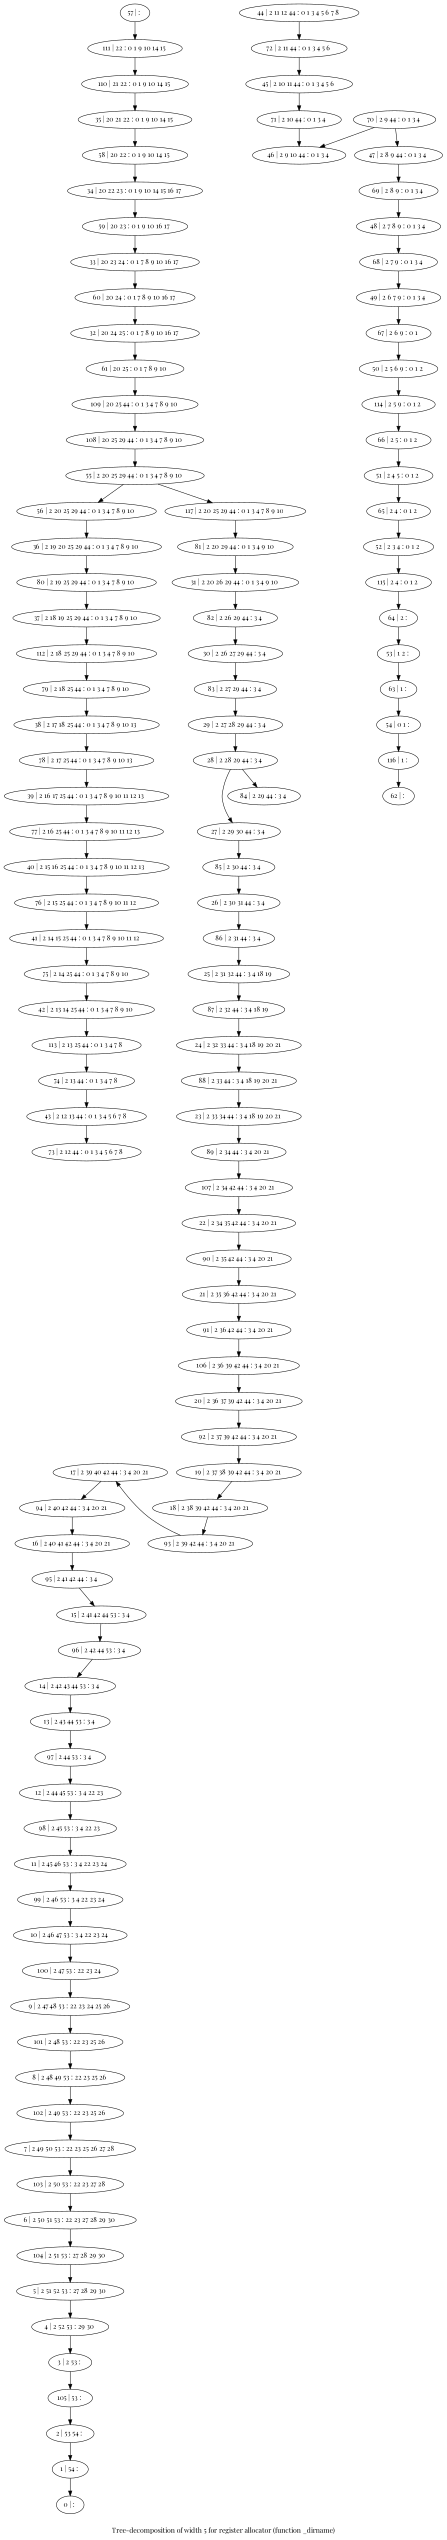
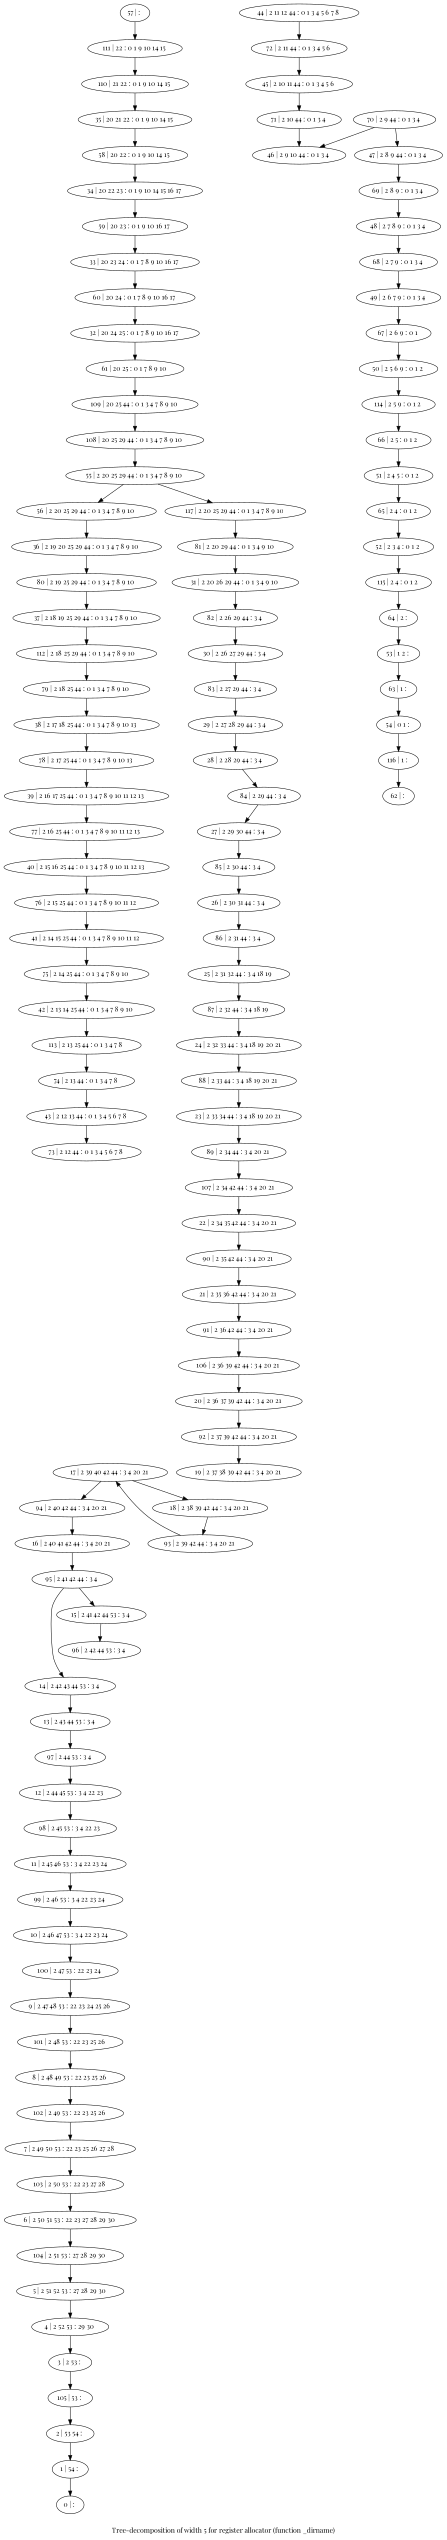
(222, 794) -> (253, 812)
(226, 1488) -> (158, 1489)
(86, 1666) -> (51, 1630)
